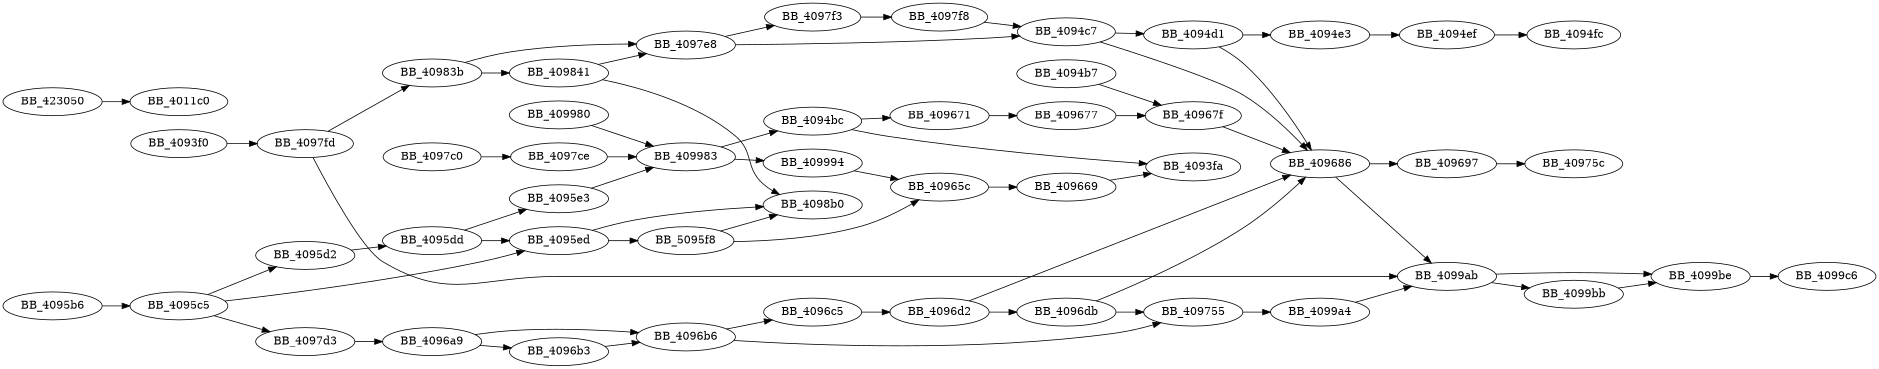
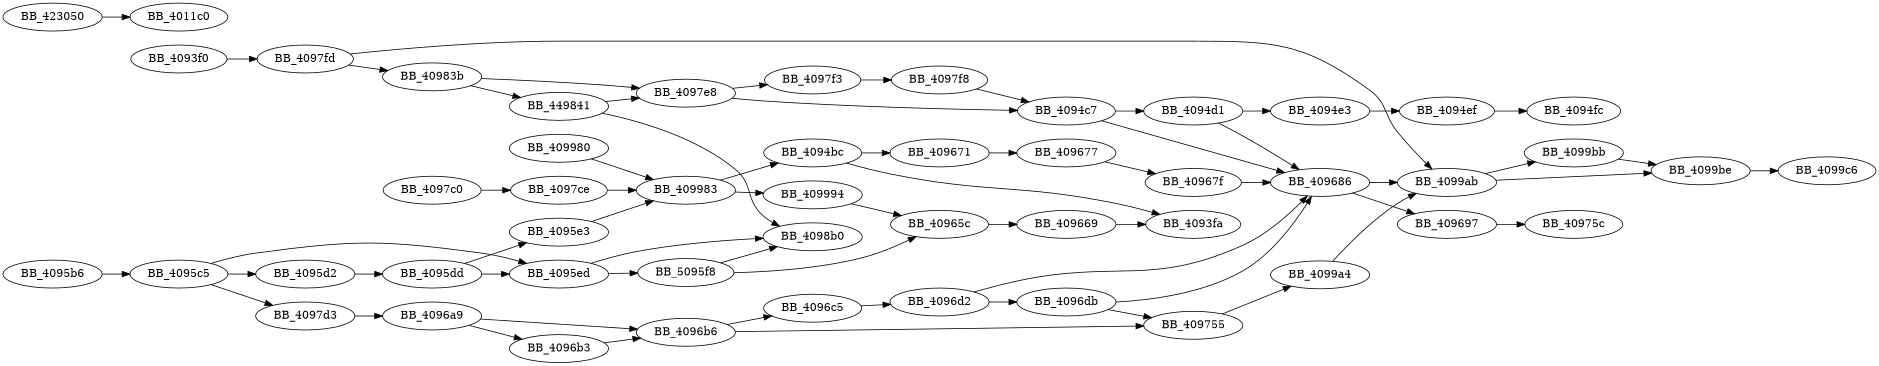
(559, 73) -> (559, 106)
(1066, 74) -> none
